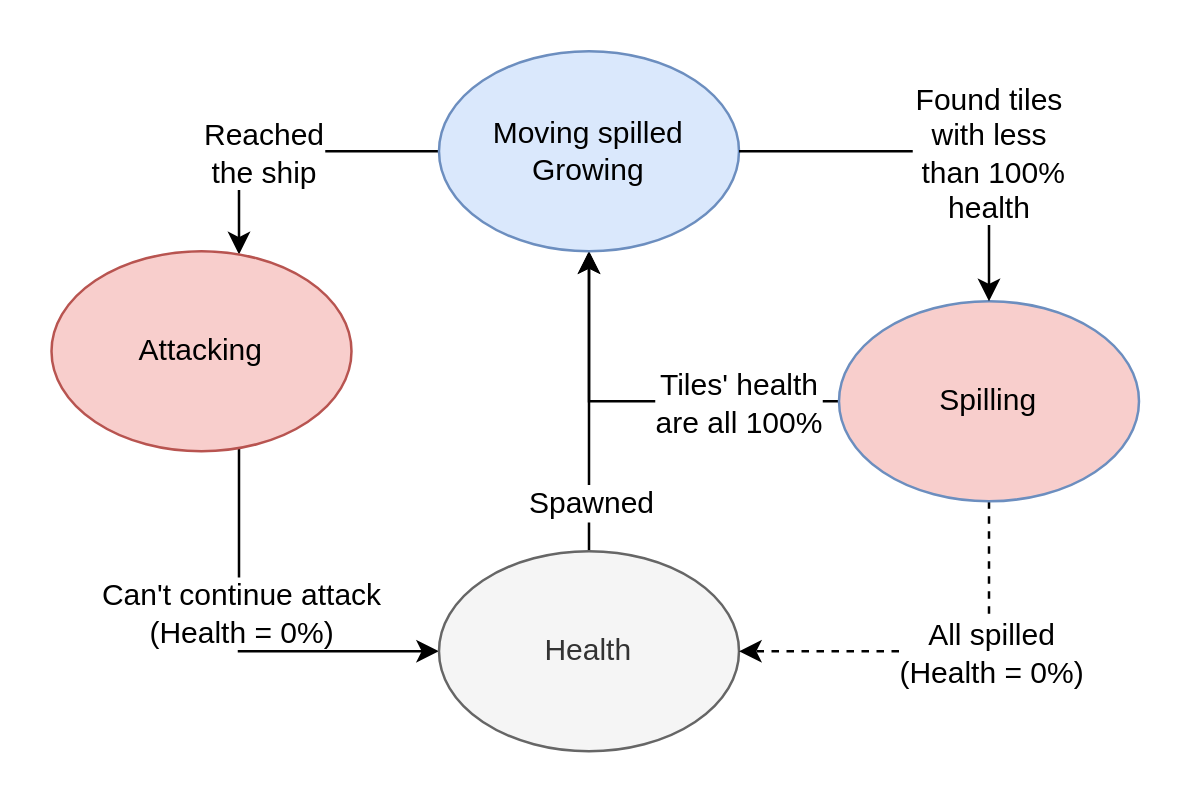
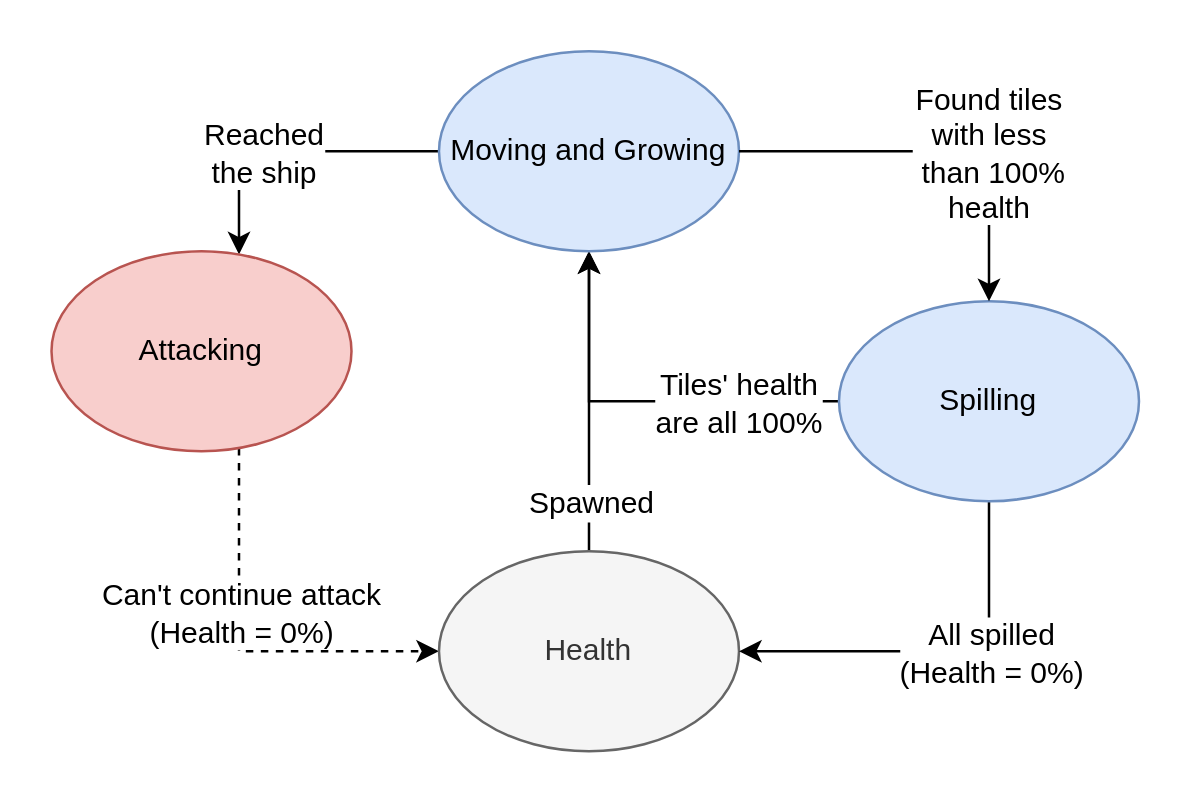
(589, 151) -> (589, 151)
(989, 401) -> (989, 401)
(329, 651) -> (329, 651)
(832, 651) -> (832, 651)
